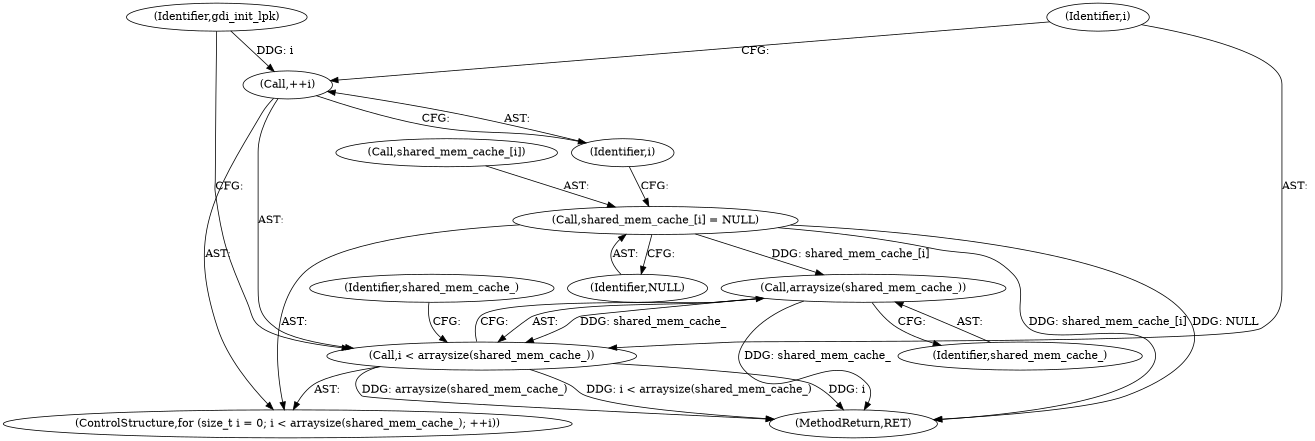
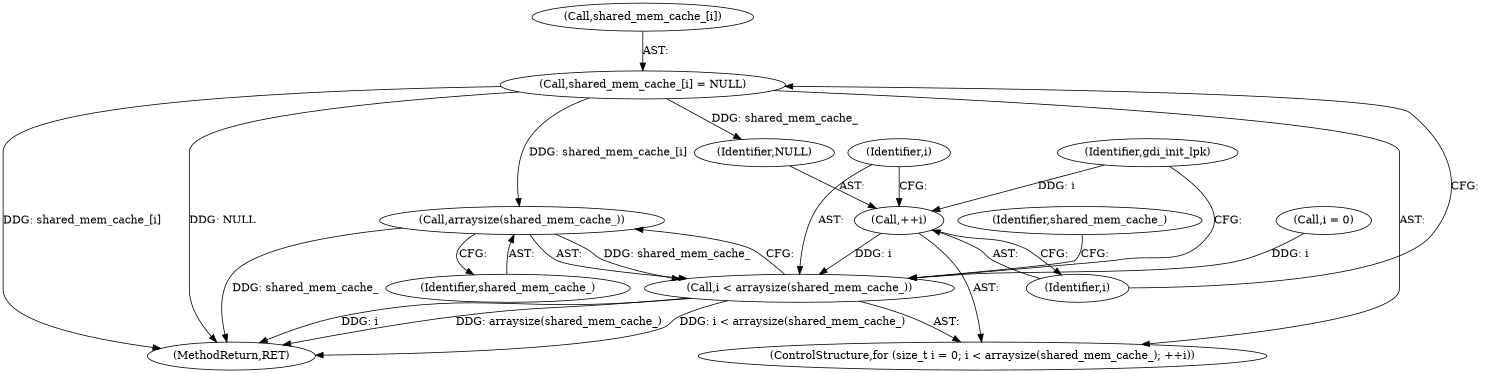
(273, 221) -> (873, 254)
none -> (1324, 221)
(663, 254) -> (785, 119)
(611, 257) -> (829, 185)
